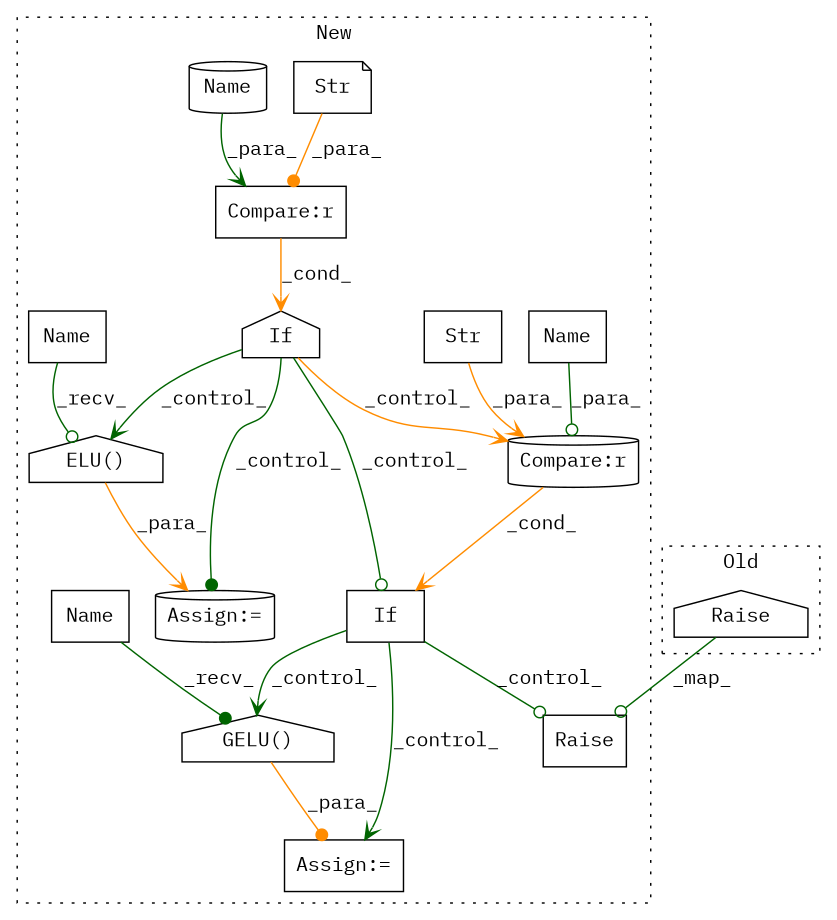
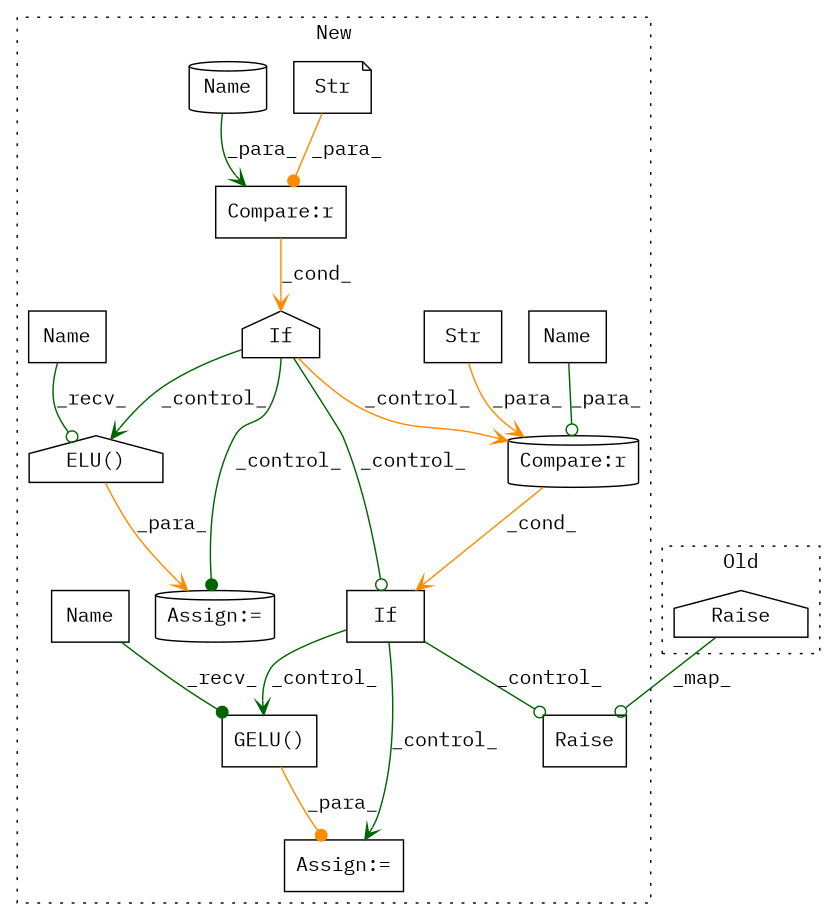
(258, 741) -> (269, 741)
